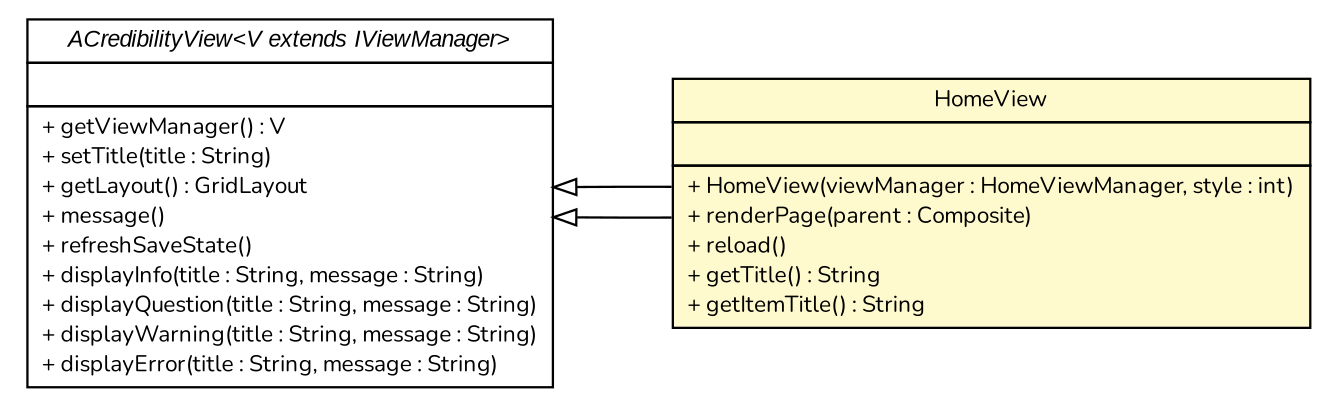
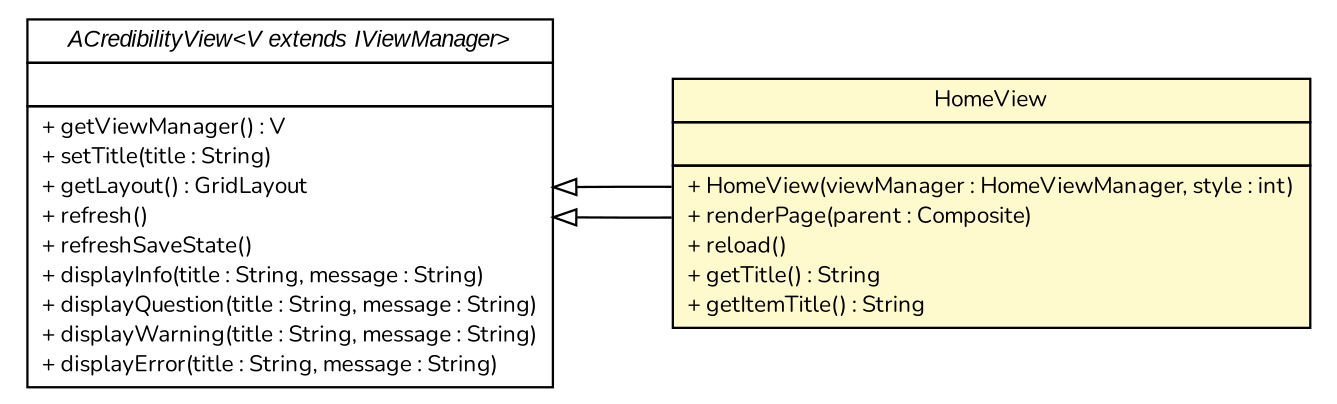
(104, 216) -> (96, 216)
